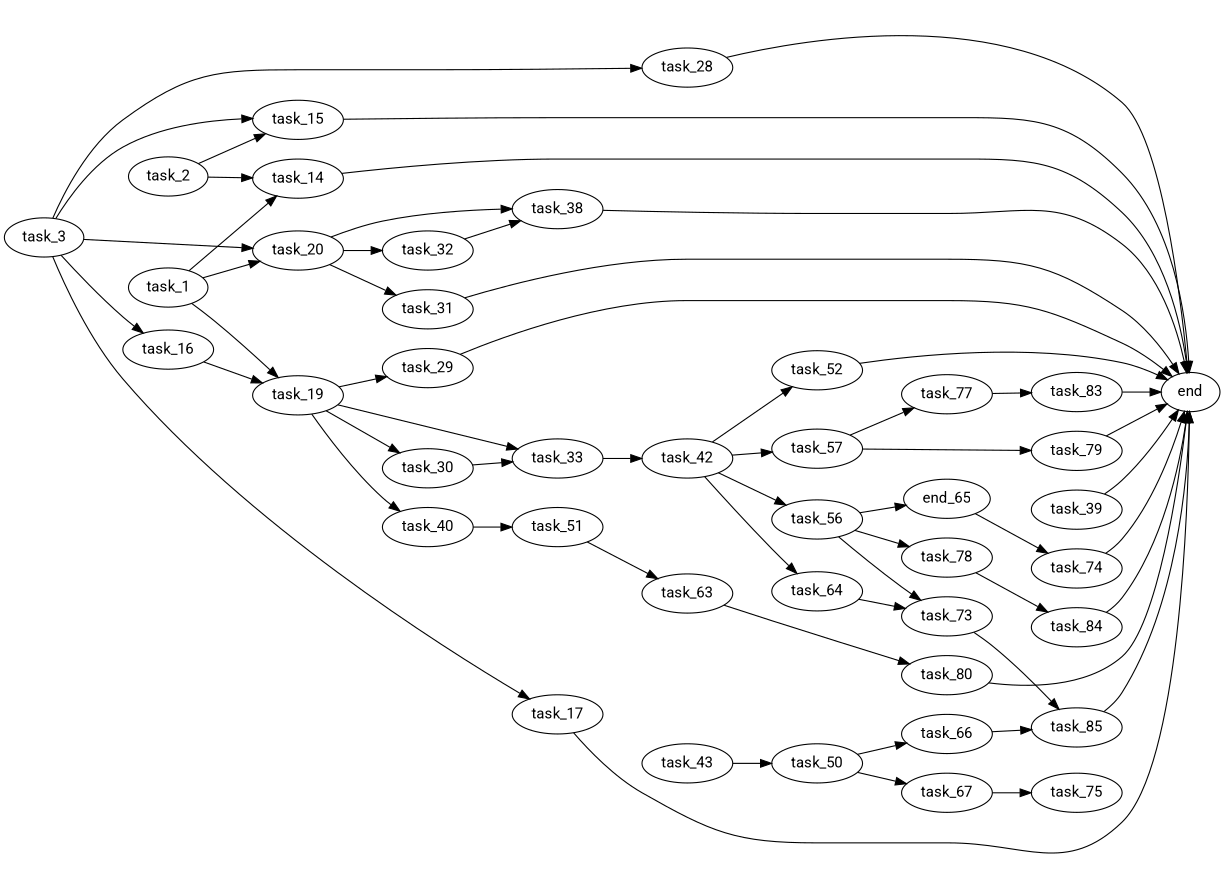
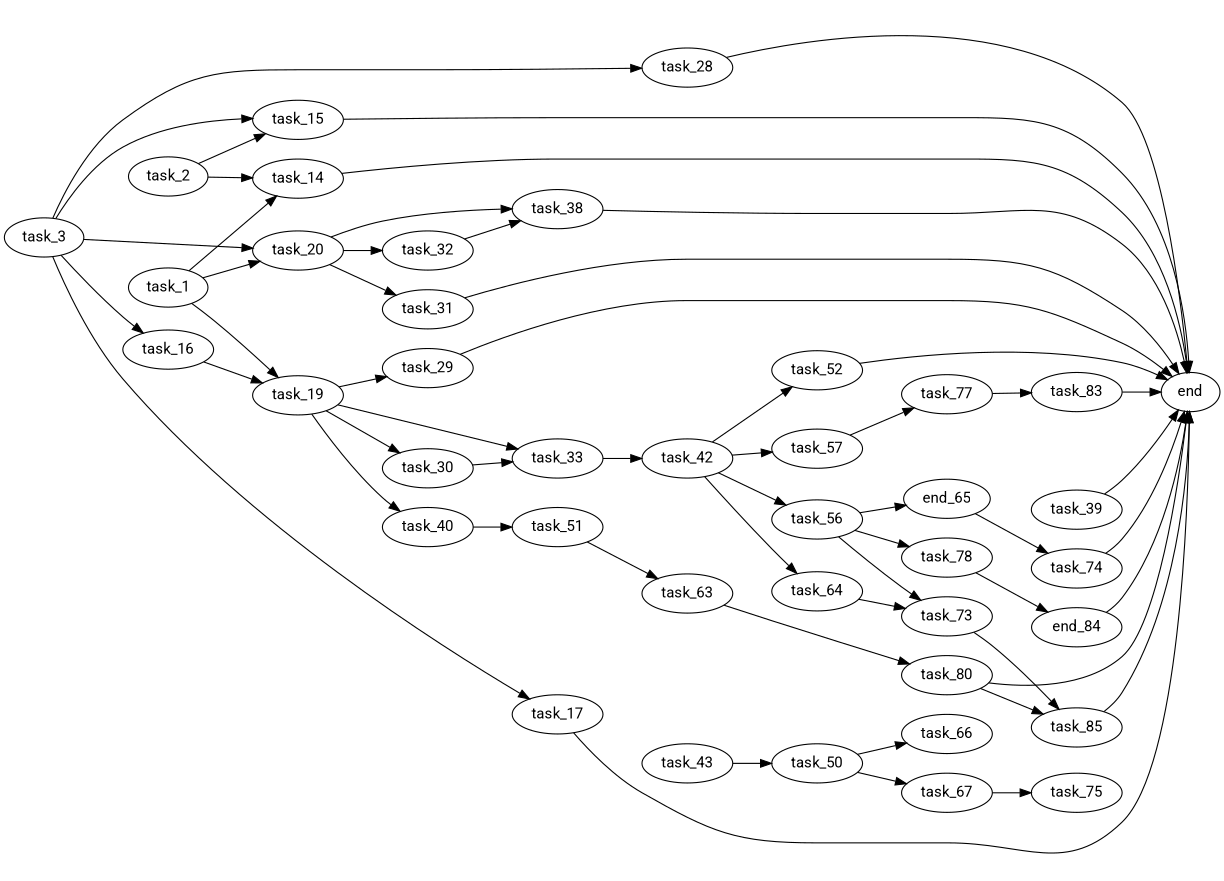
(1077, 451) -> none
(1077, 627) -> (1077, 627)
(1006, 731) -> (1007, 699)
